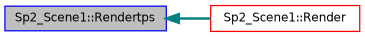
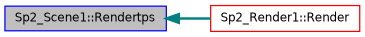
(285, 18) -> (285, 18)
